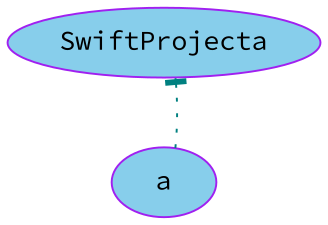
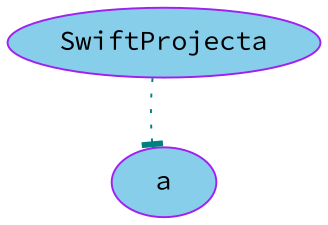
(177, 118) -> (151, 108)
